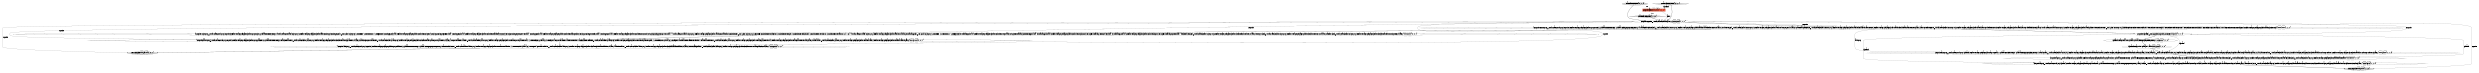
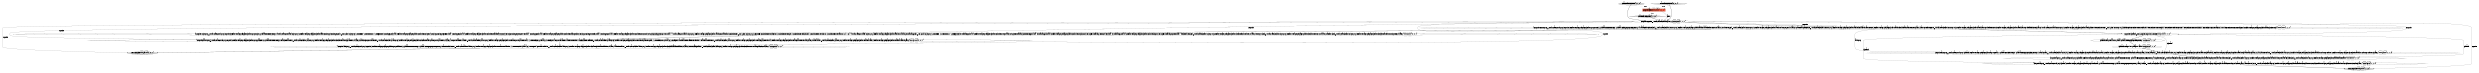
(1666, 7) -> (1663, 7)
